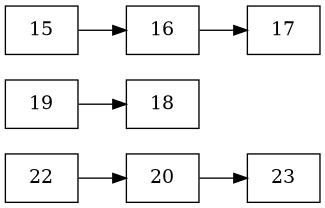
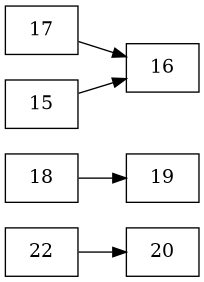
(217, 30) -> (96, 47)
(96, 104) -> (96, 178)
(284, 178) -> none
